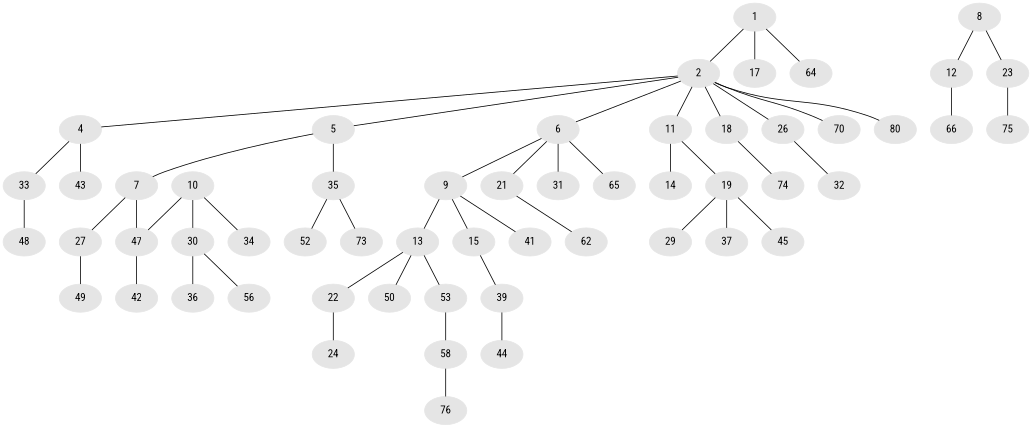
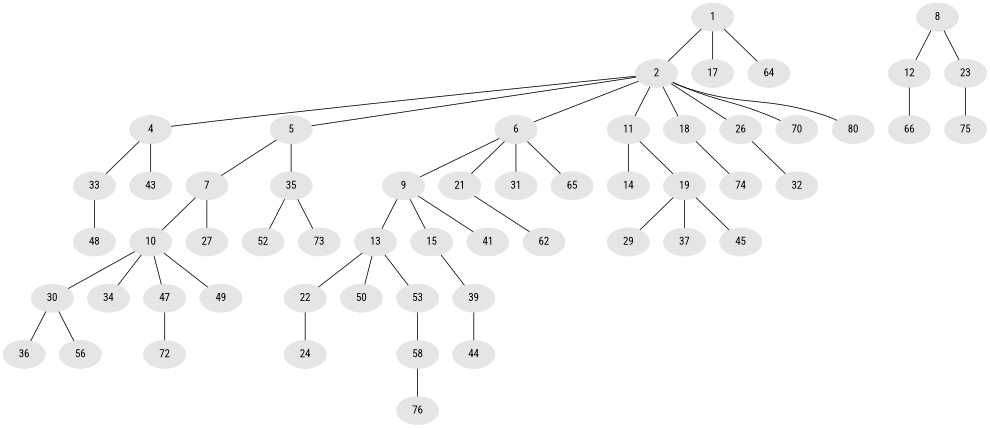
(137, 214) -> (179, 214)
(80, 270) -> (186, 270)
(137, 298) -> (165, 354)
